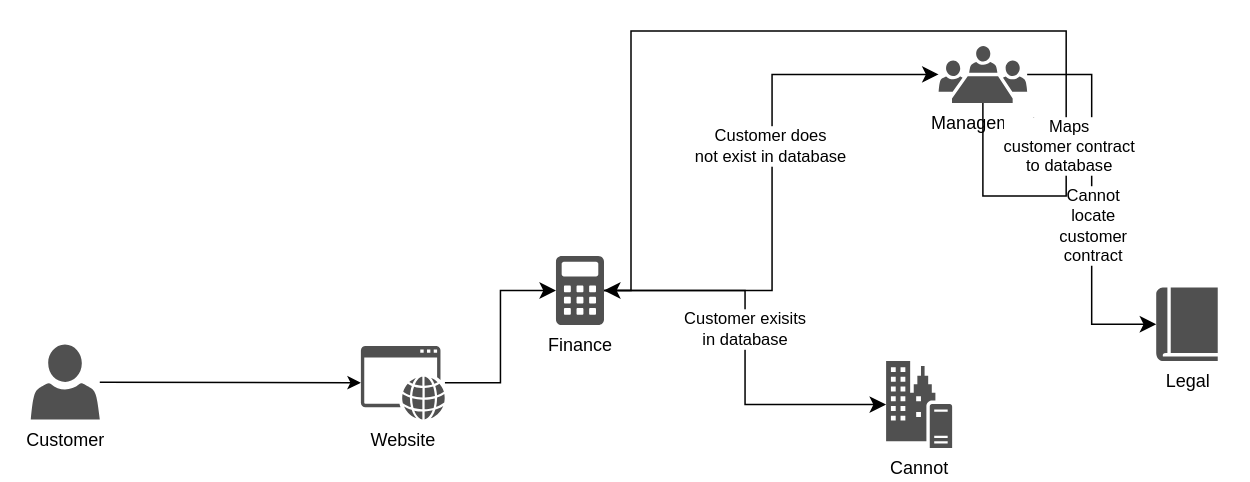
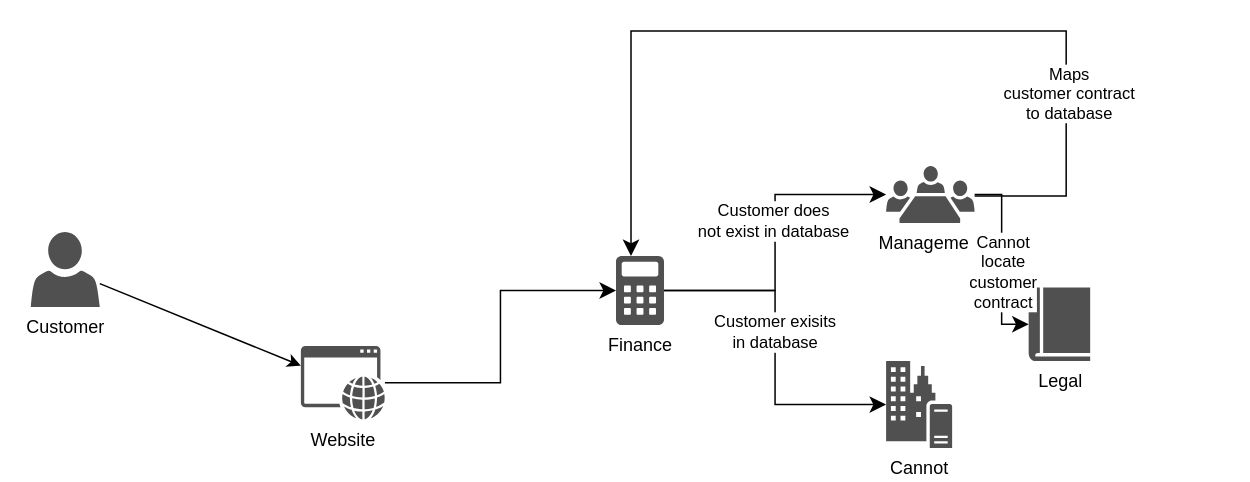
(983, 74) -> (930, 194)
(580, 290) -> (640, 290)
(1187, 324) -> (1059, 324)
(65, 382) -> (65, 269)
(403, 383) -> (343, 383)
